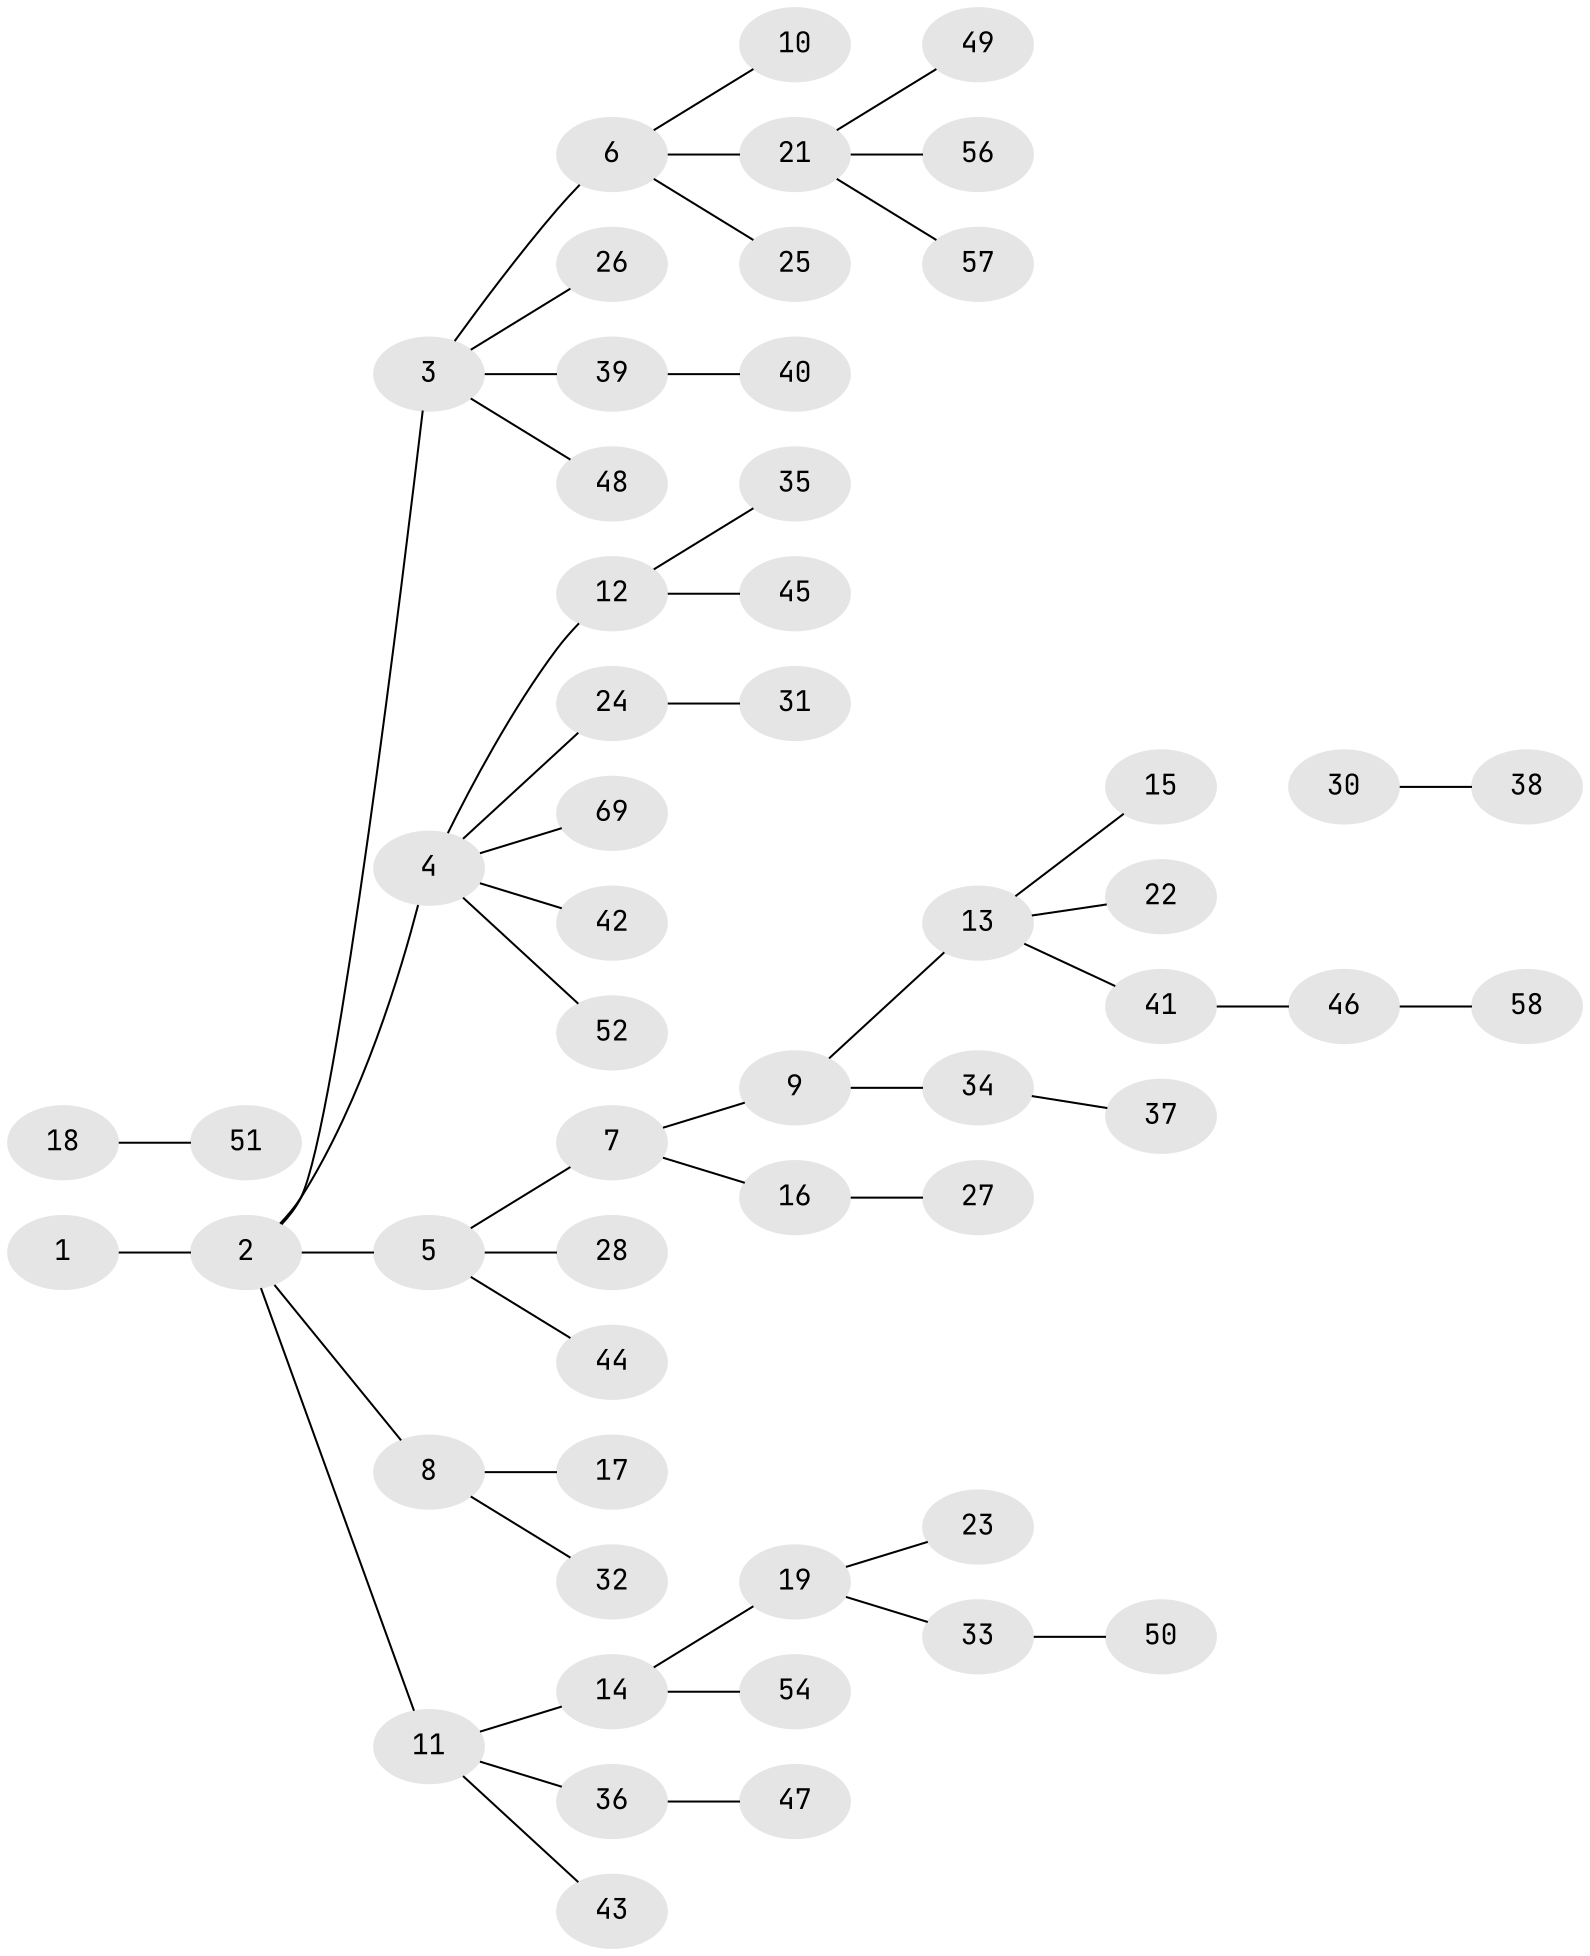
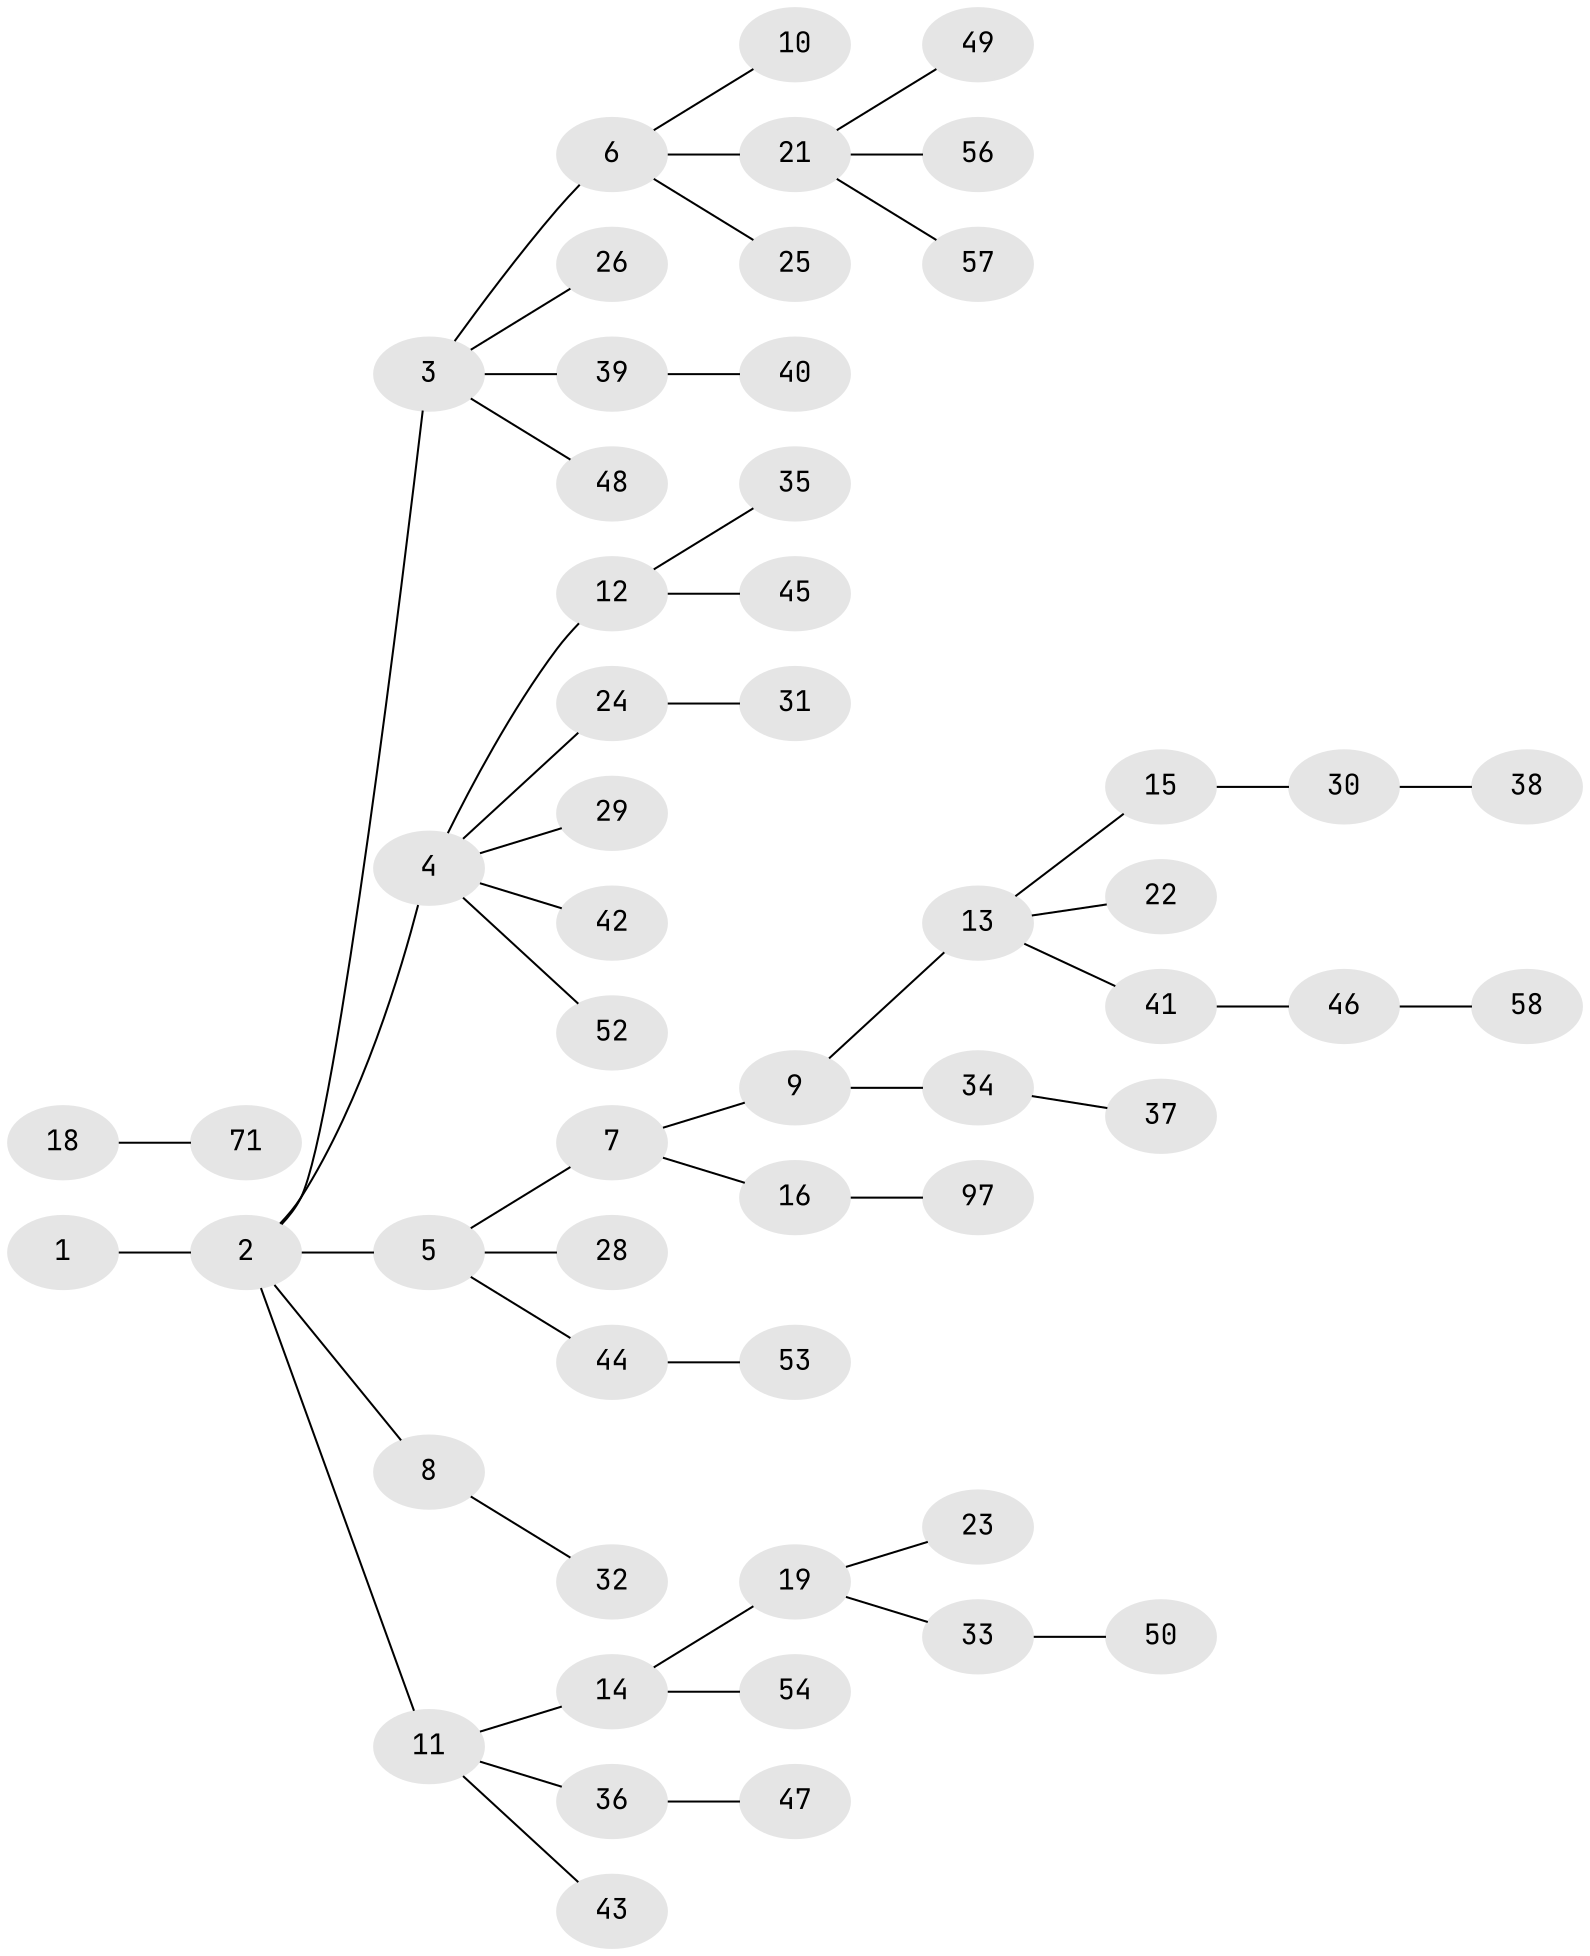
none -> (1253, 787)
(612, 813) -> (612, 813)
(246, 1143) -> (246, 1143)
(978, 1198) -> (978, 1198)
none -> (795, 1362)
(612, 1472) -> none
